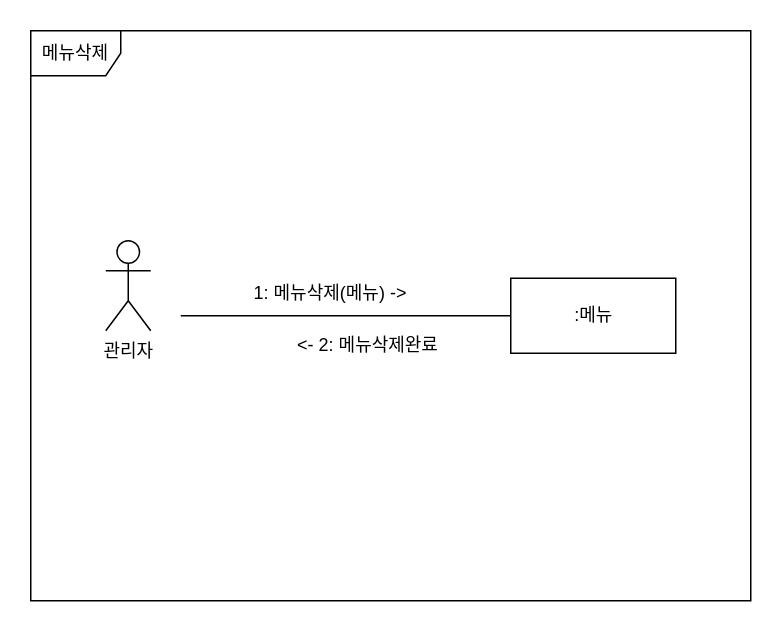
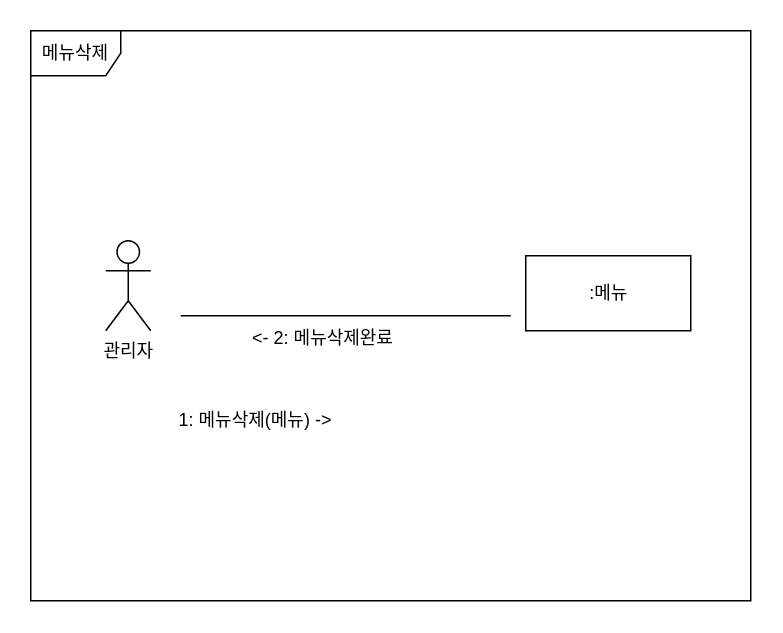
(331, 293) -> (256, 421)
(593, 316) -> (608, 293)
(368, 346) -> (323, 338)
